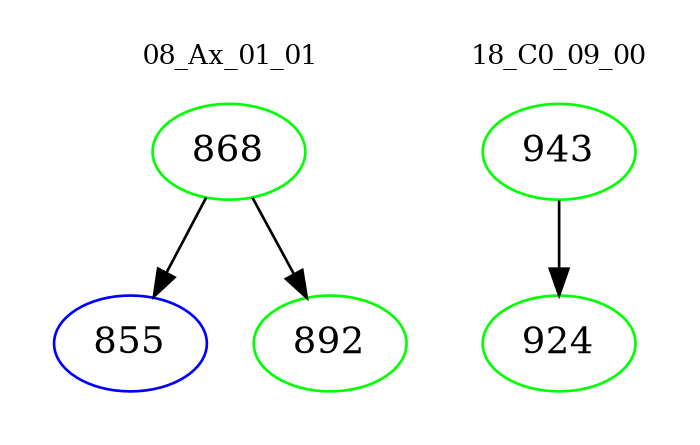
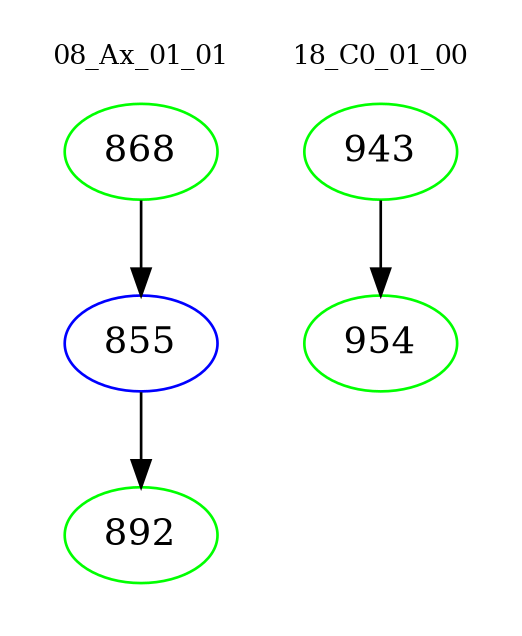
(559, 57) -> (381, 57)
(273, 236) -> (141, 426)
(559, 343) -> (381, 343)
